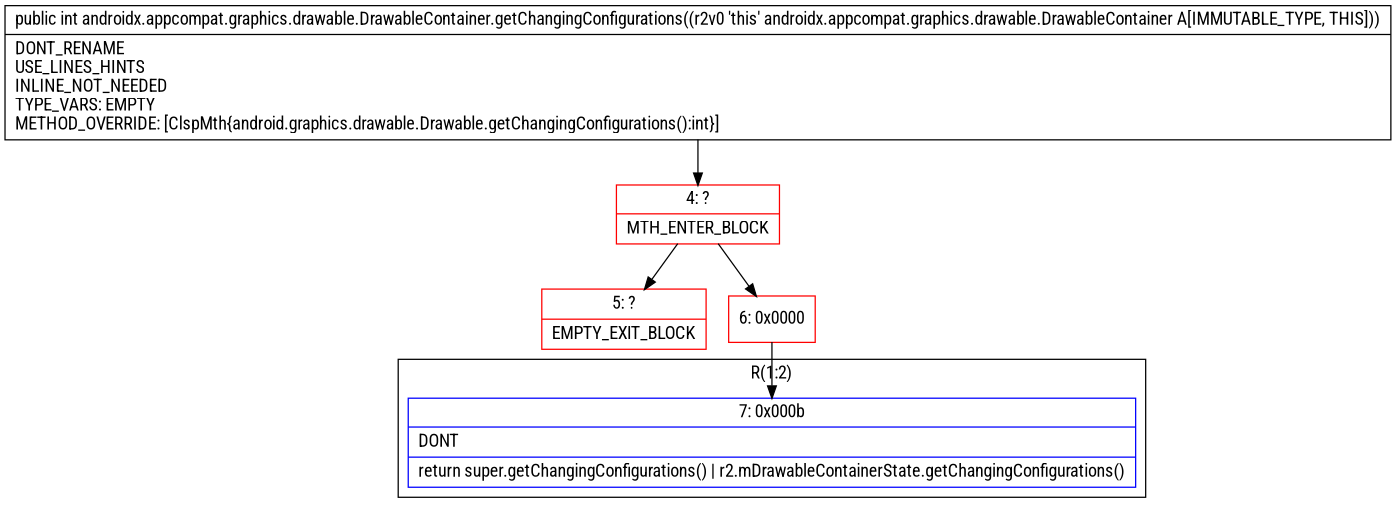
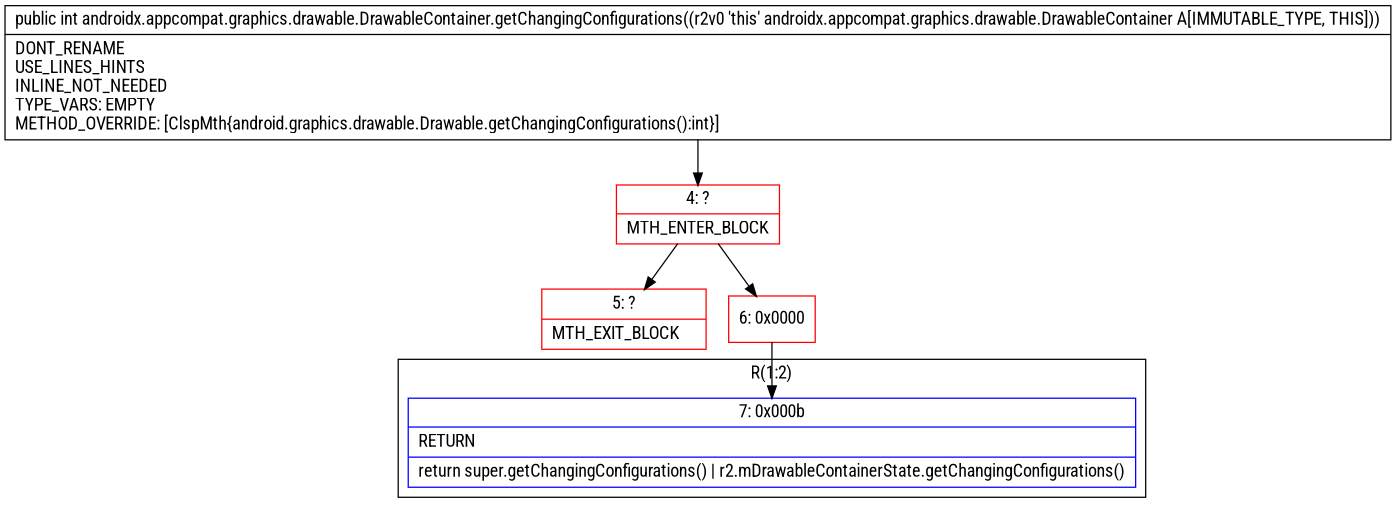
(624, 334) -> (616, 334)
(439, 441) -> (447, 441)
